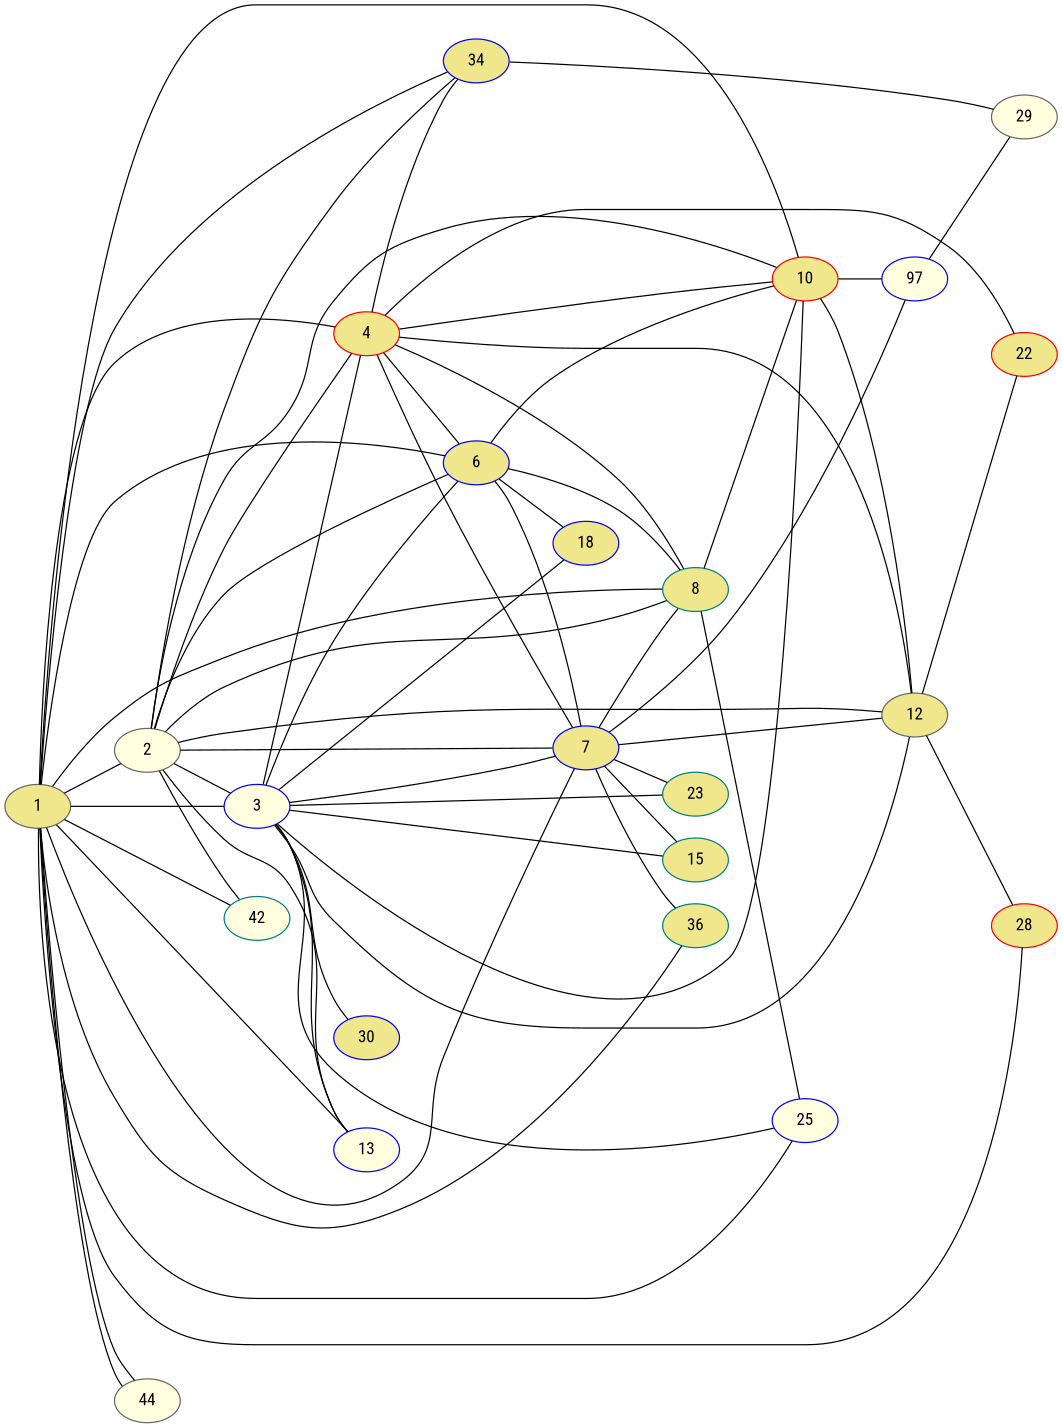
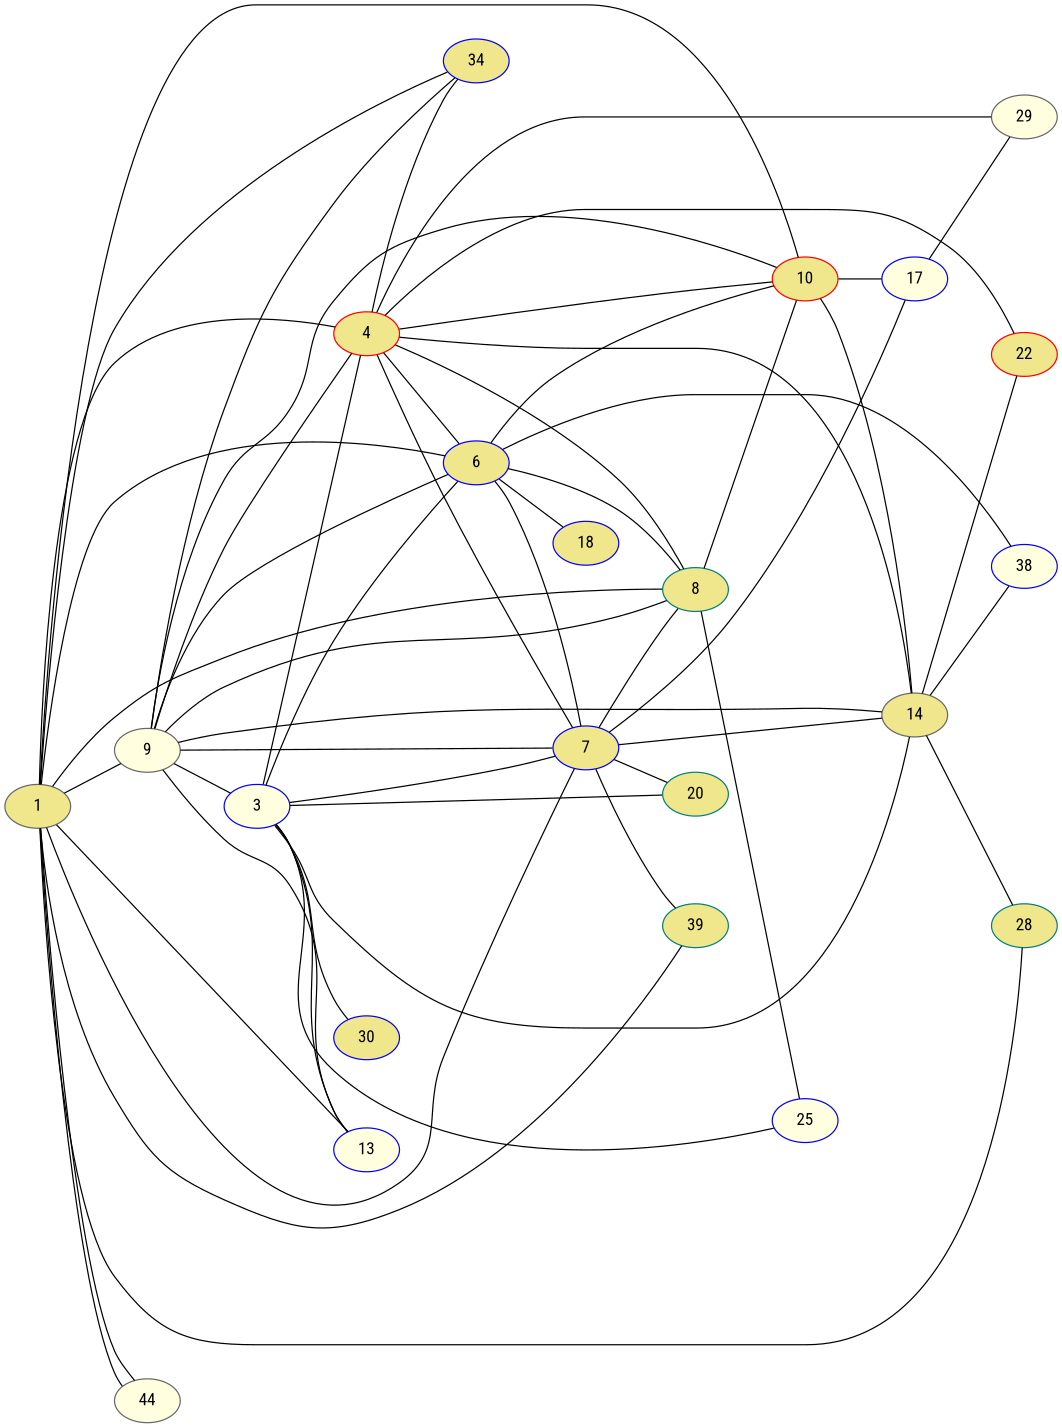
(752, 77) -> (638, 117)
(915, 279) -> (915, 279)
none -> (1024, 566)
(422, 675) -> none
(915, 715) -> (915, 715)
(147, 750) -> (147, 750)
(696, 794) -> (696, 794)
(147, 806) -> none
(696, 860) -> none
(748, 914) -> none
(257, 918) -> none
(696, 926) -> (696, 926)
(1024, 926) -> (1024, 926)
(272, 1298) -> none
